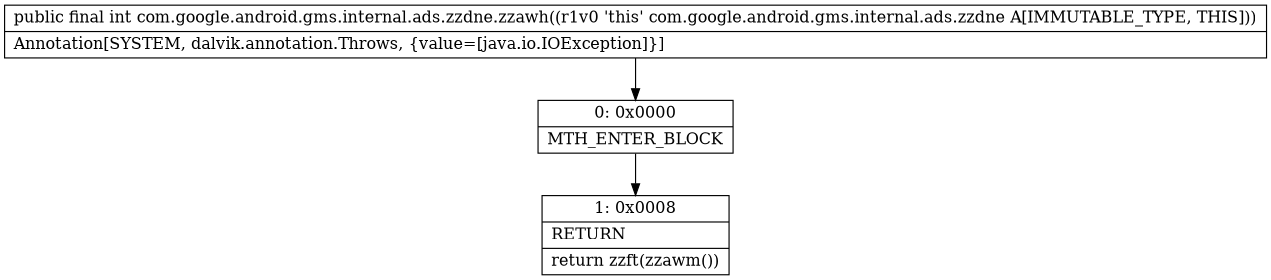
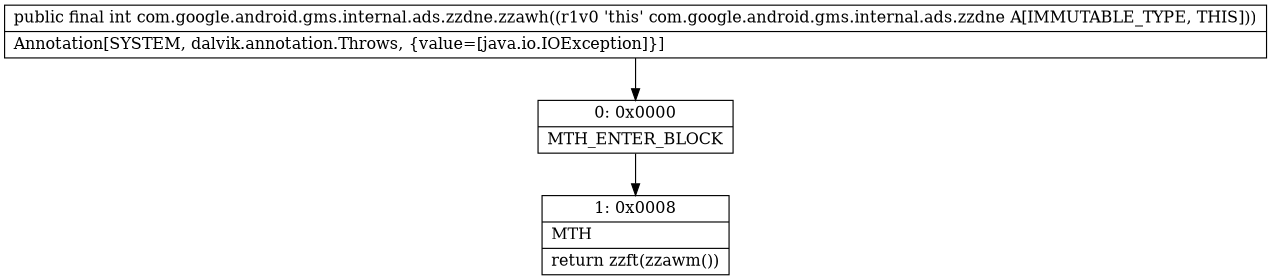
(589, 235) -> (572, 235)
